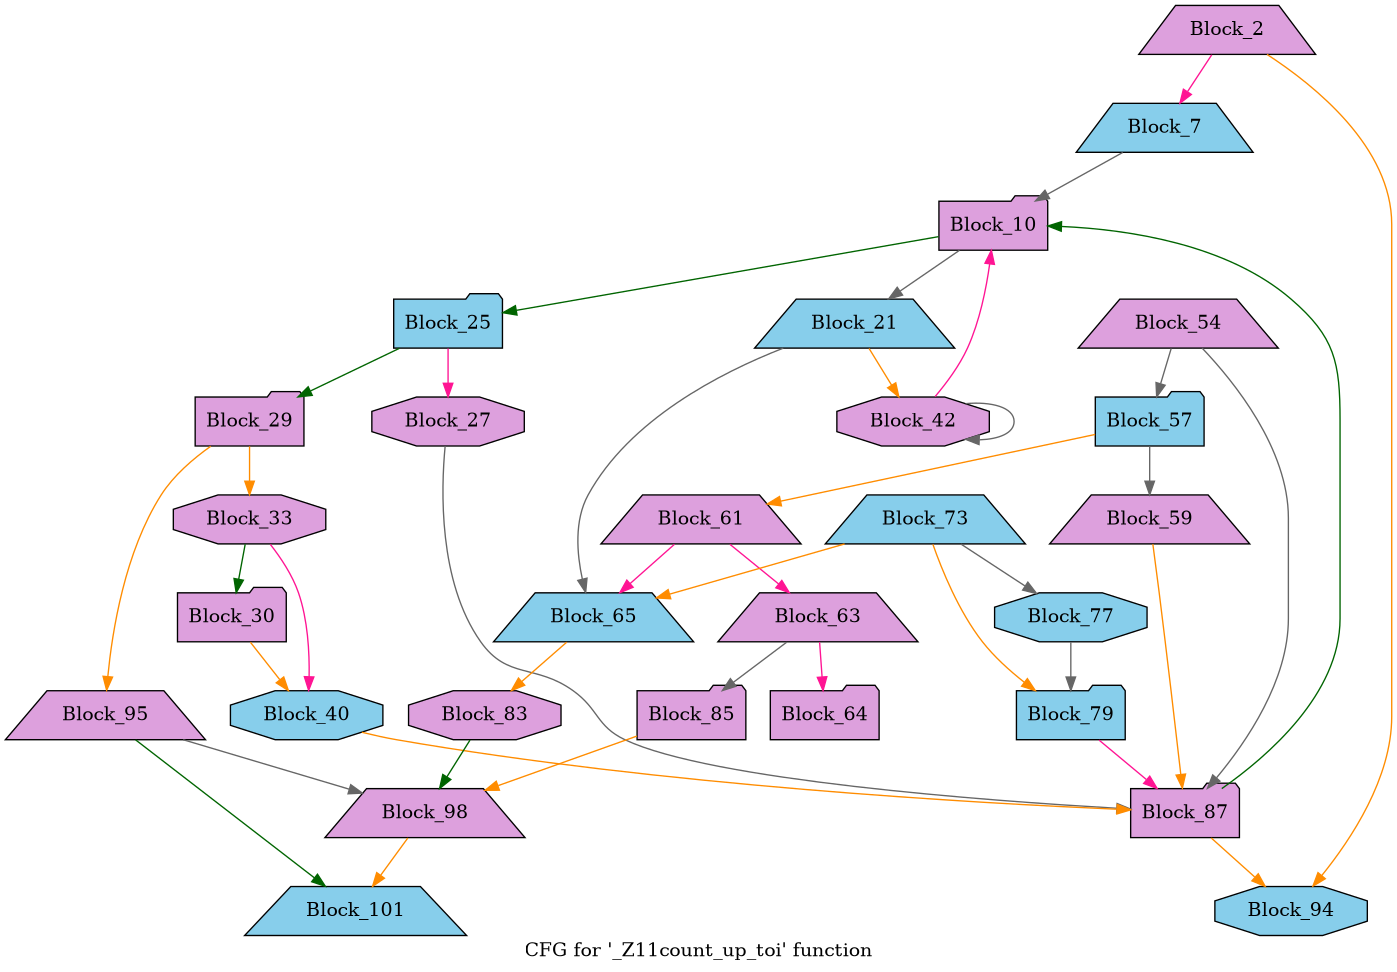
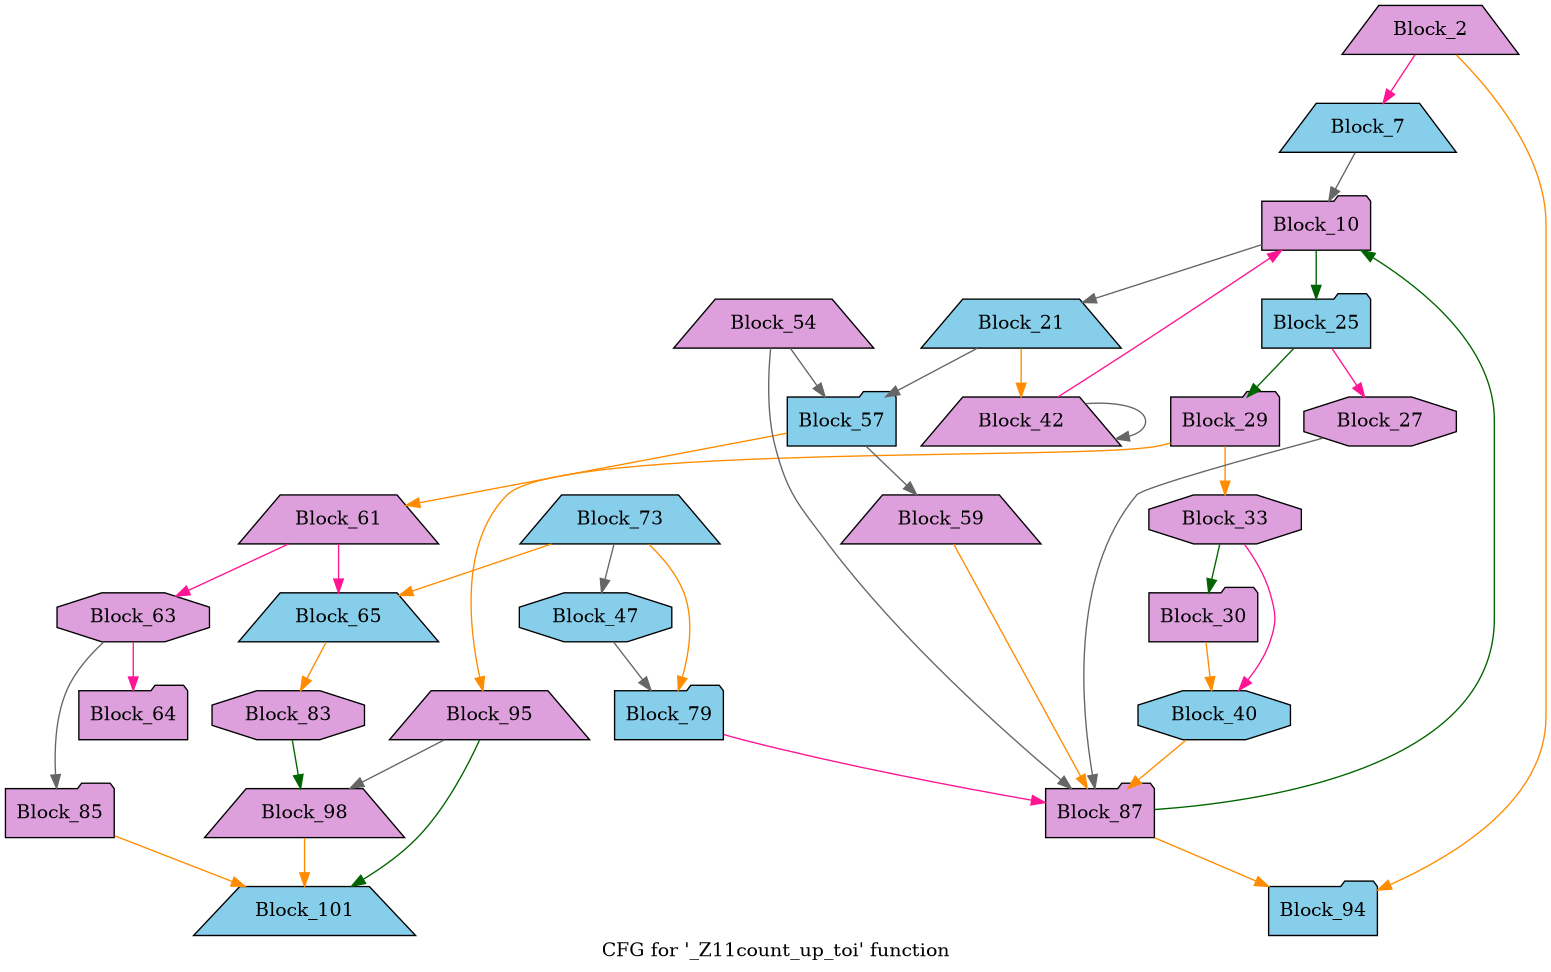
(913, 422) -> (1021, 422)
(640, 432) -> (938, 369)
(818, 617) -> (133, 617)
(1071, 617) -> (596, 617)
(578, 757) -> (173, 859)
(1291, 911) -> (1323, 911)
